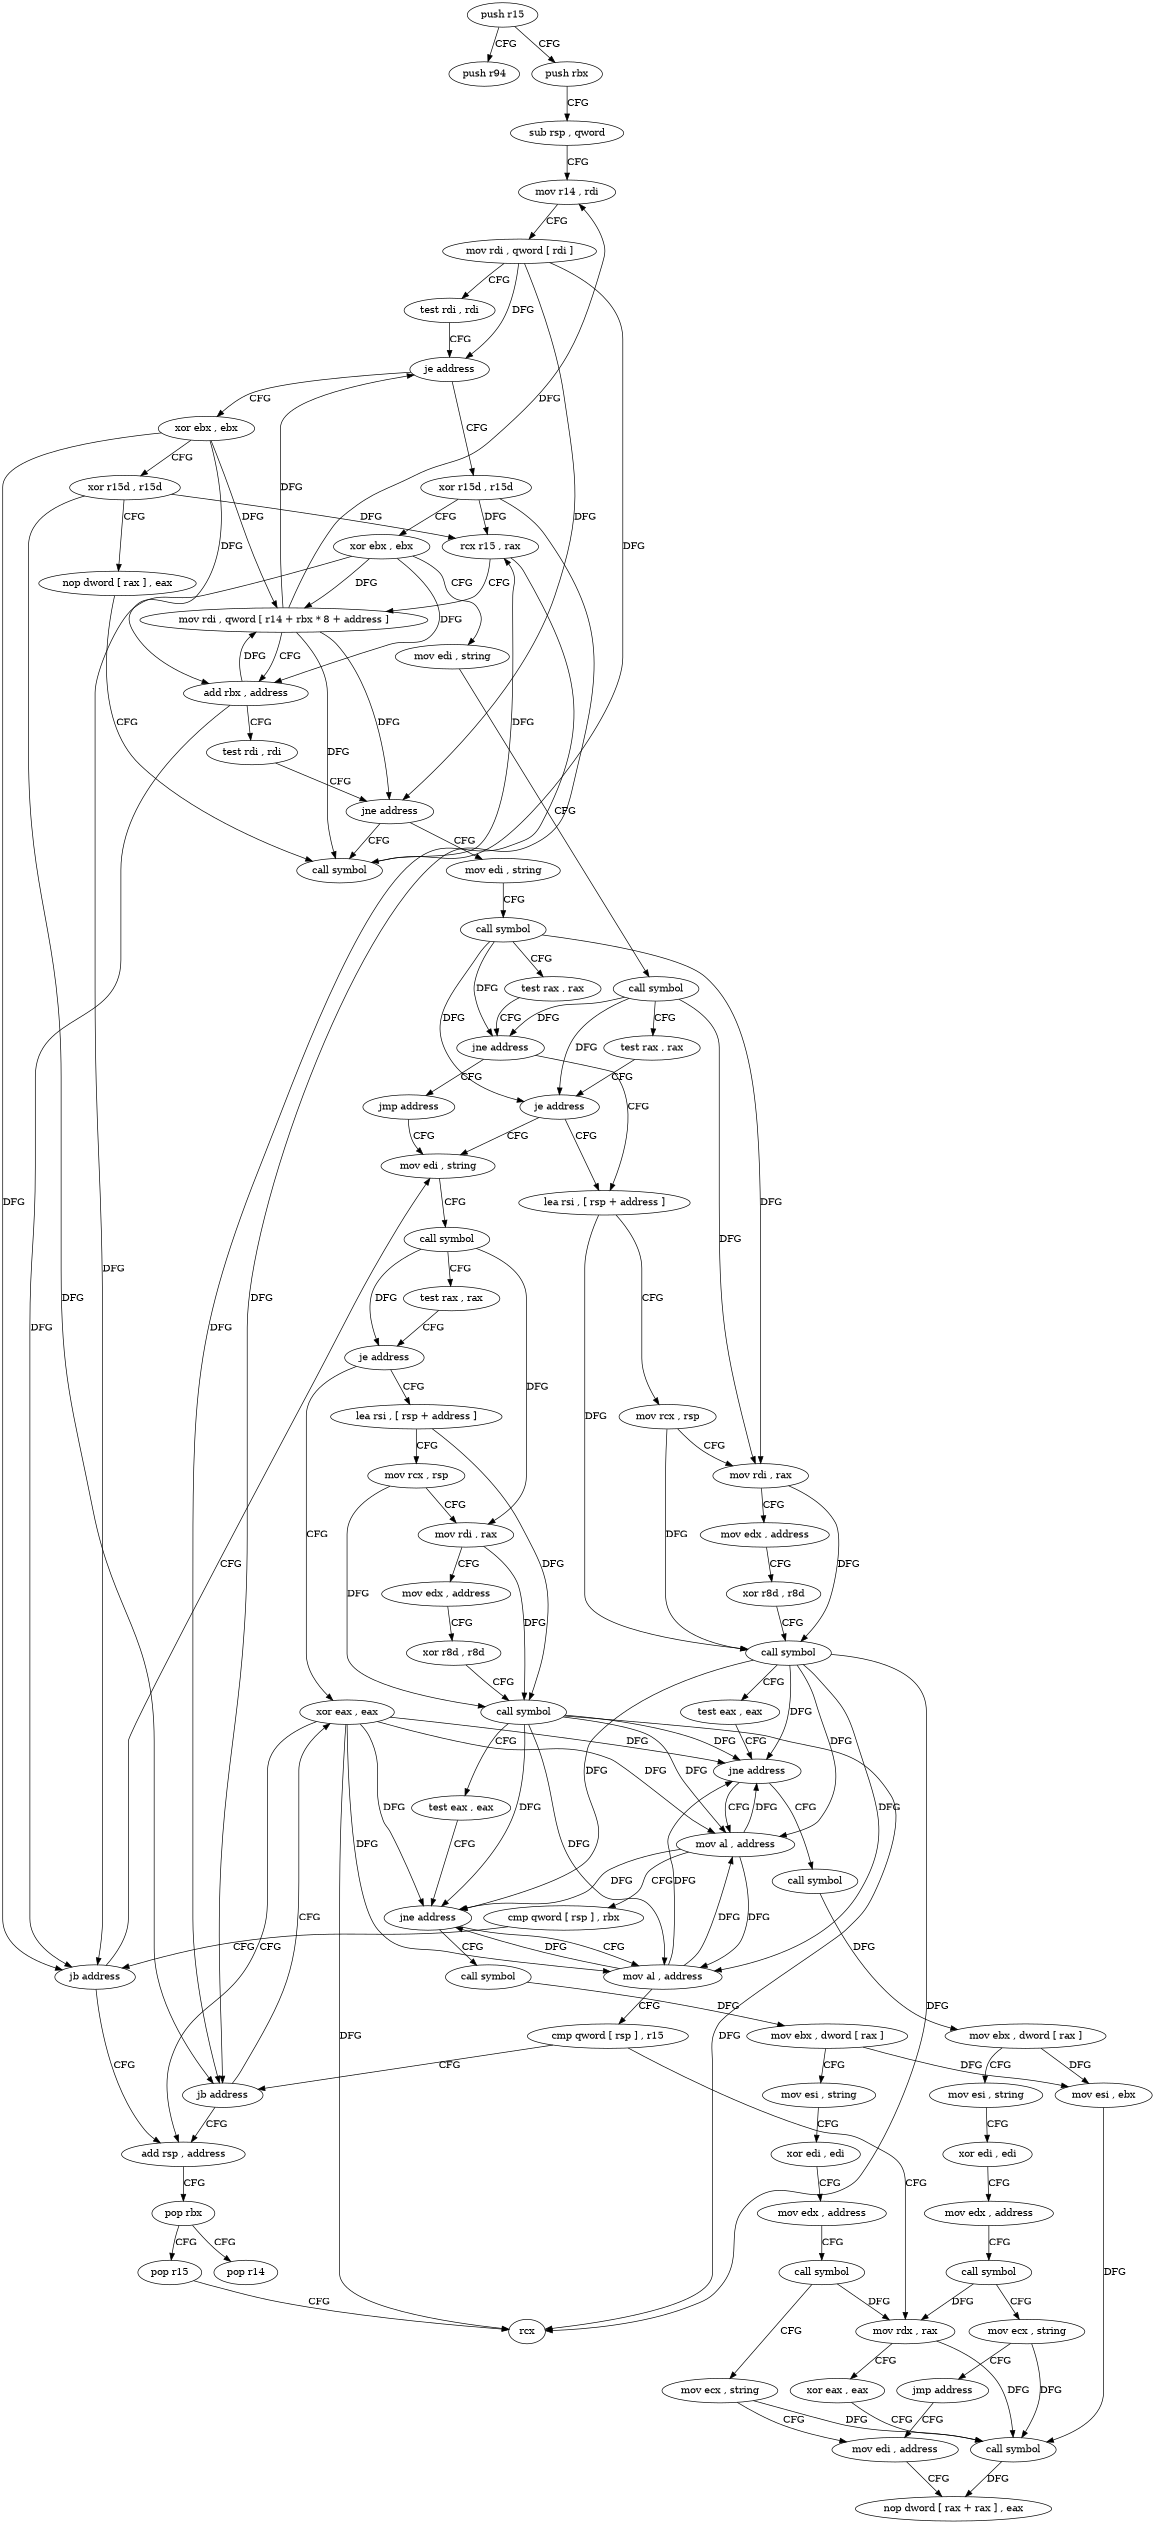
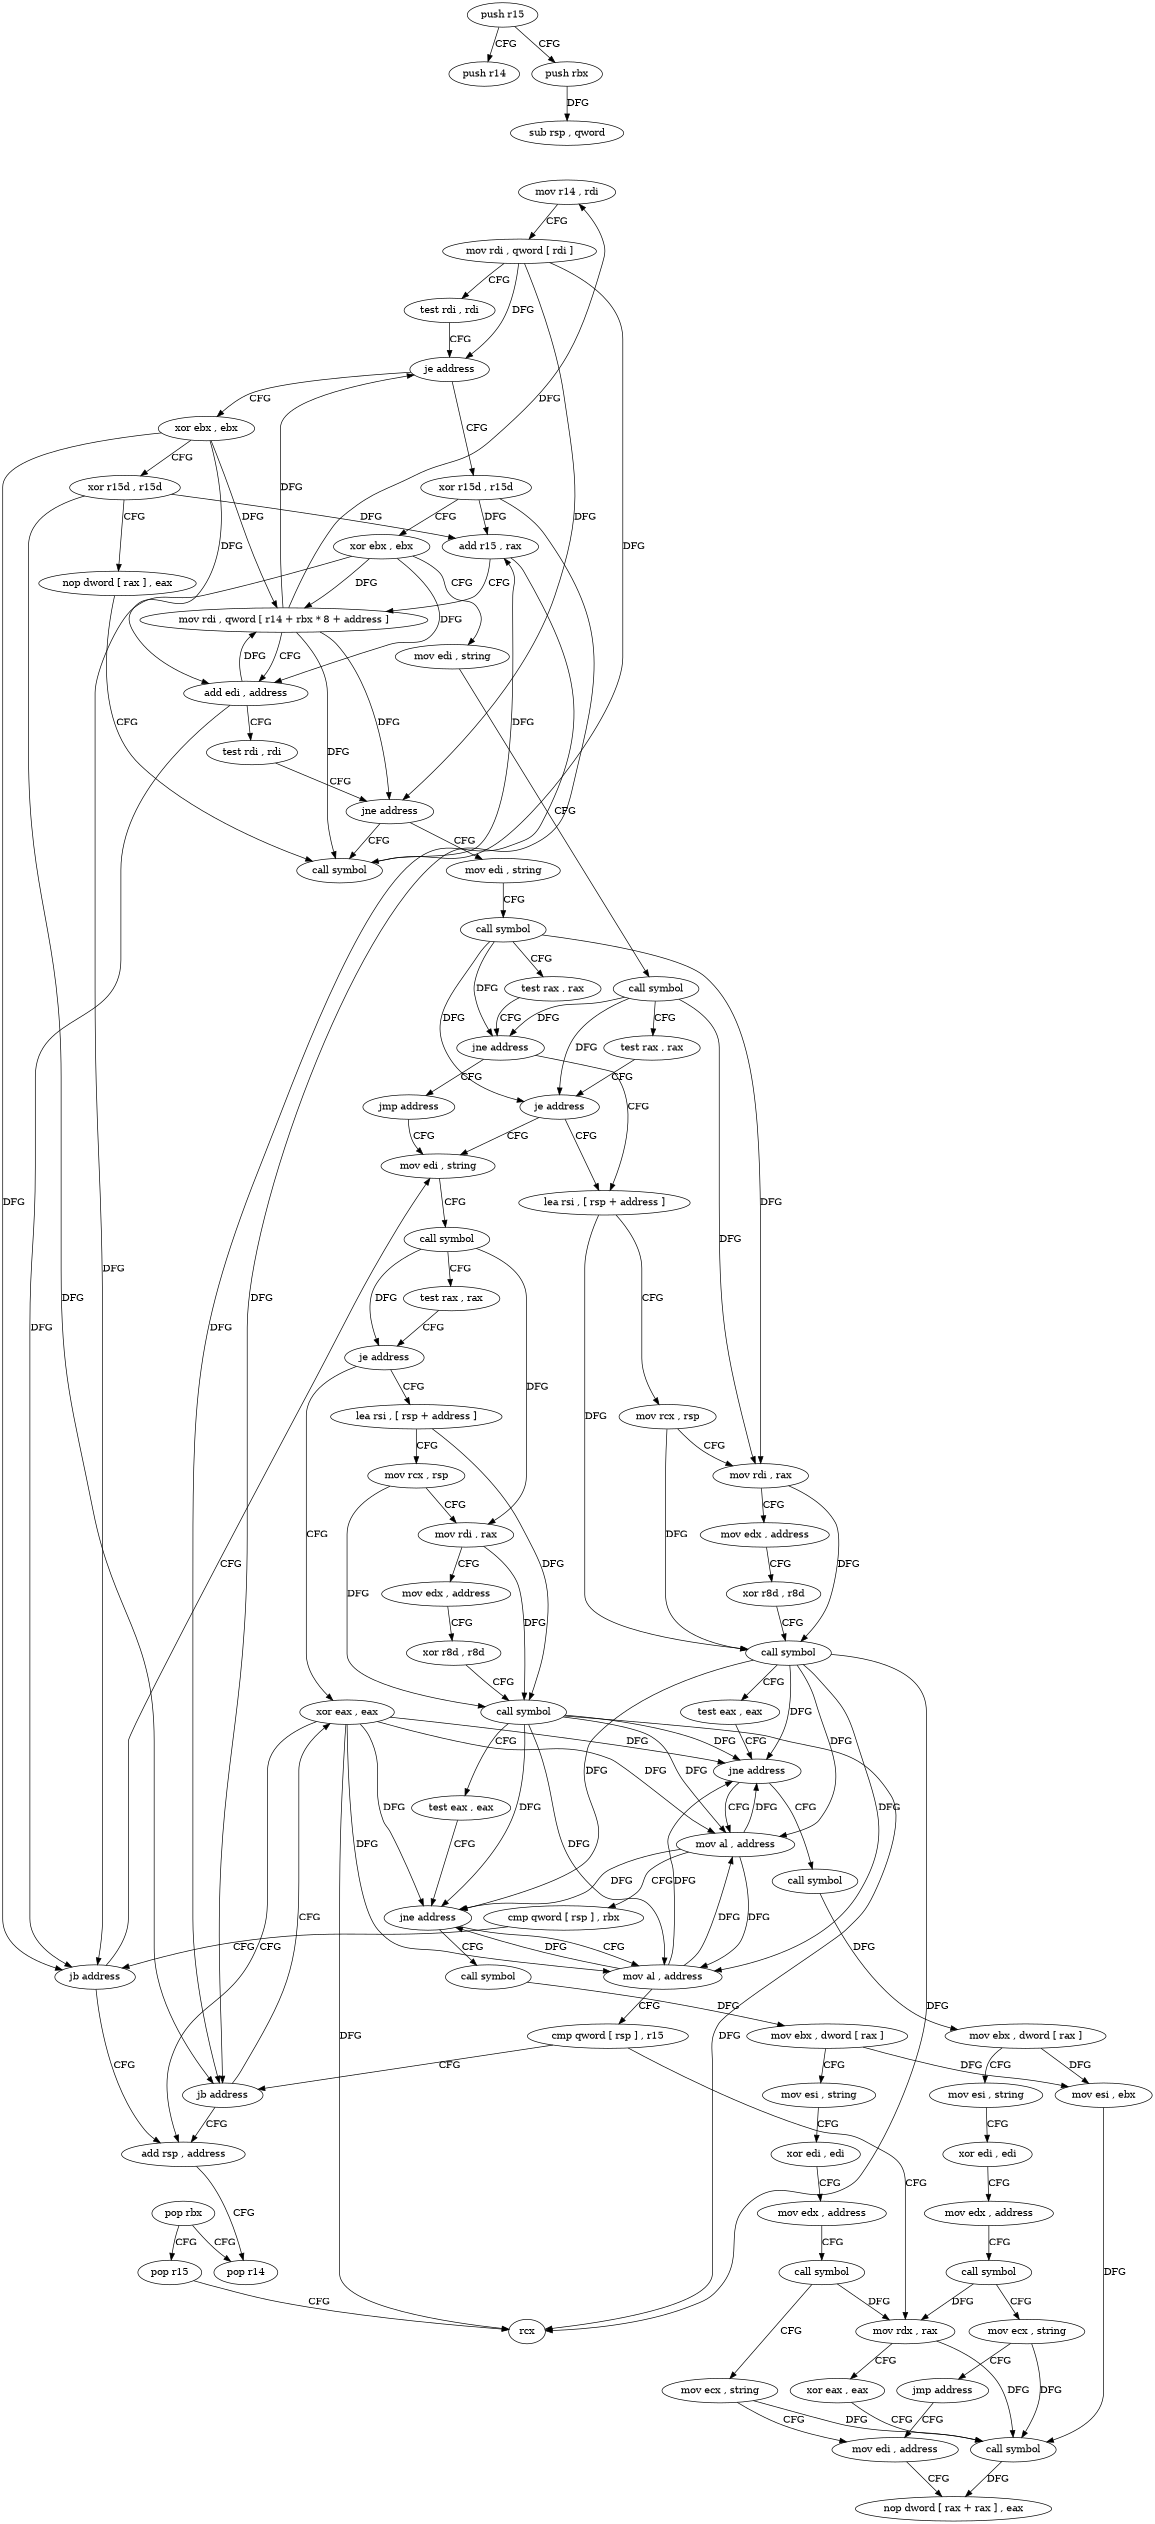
(484, 74) -> (484, 74)
(578, 104) -> (578, 104)
(567, 159) -> none
(490, 547) -> (490, 547)
(246, 693) -> (246, 693)
(183, 2180) -> (225, 2207)
